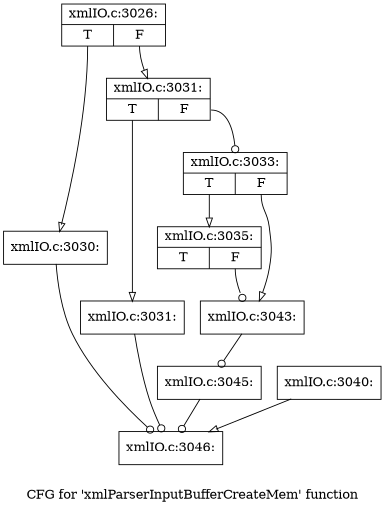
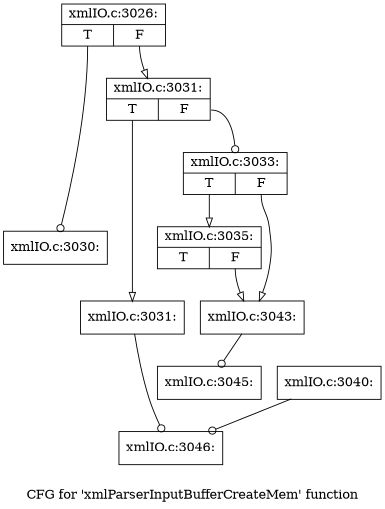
(80, 136) -> (80, 136)
(237, 281) -> (237, 281)
(84, 355) -> none
(192, 412) -> none
(254, 414) -> (254, 414)
